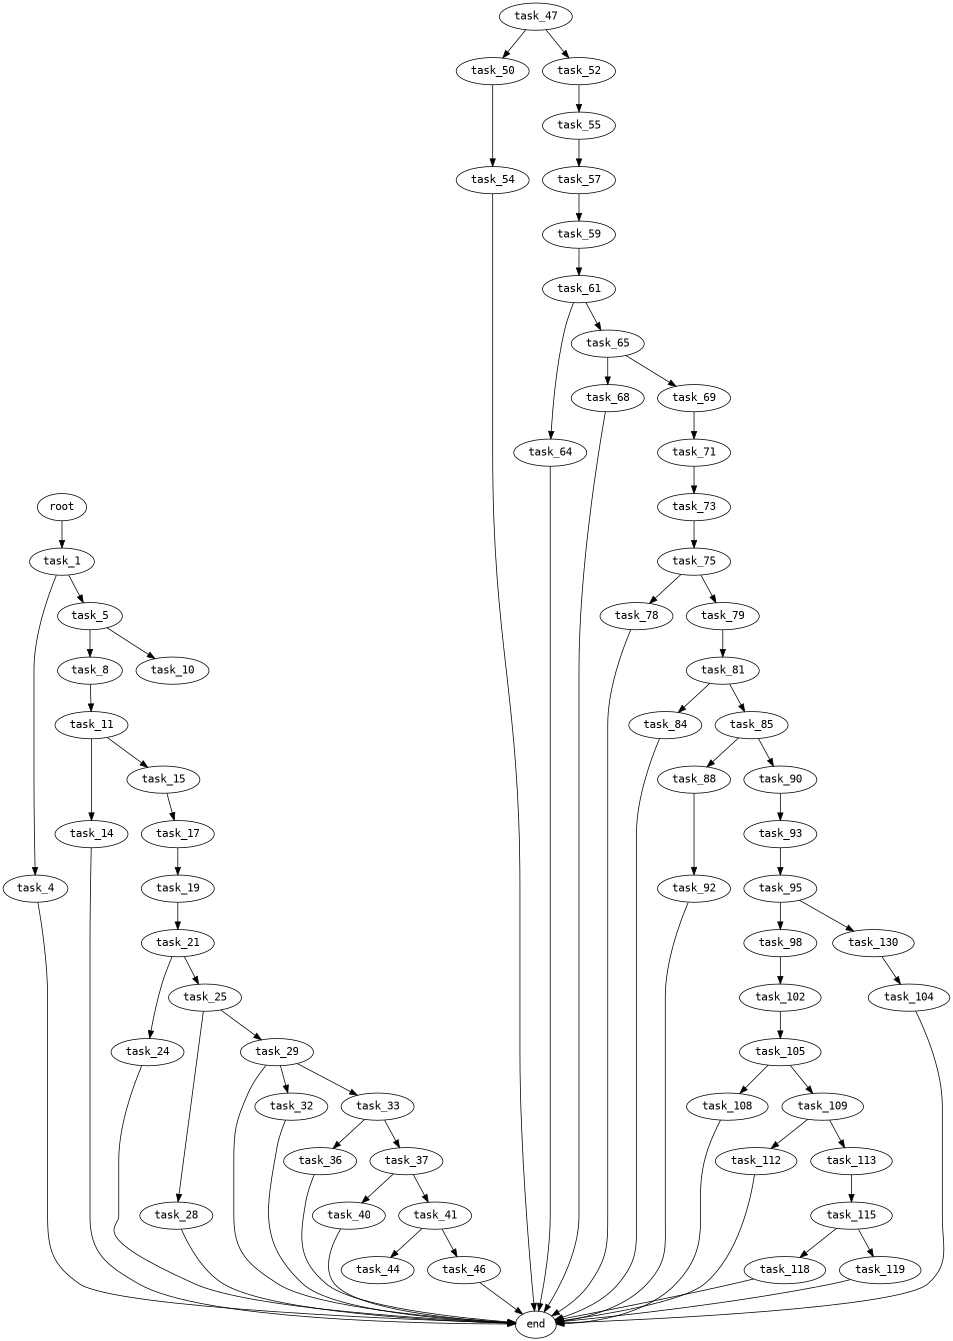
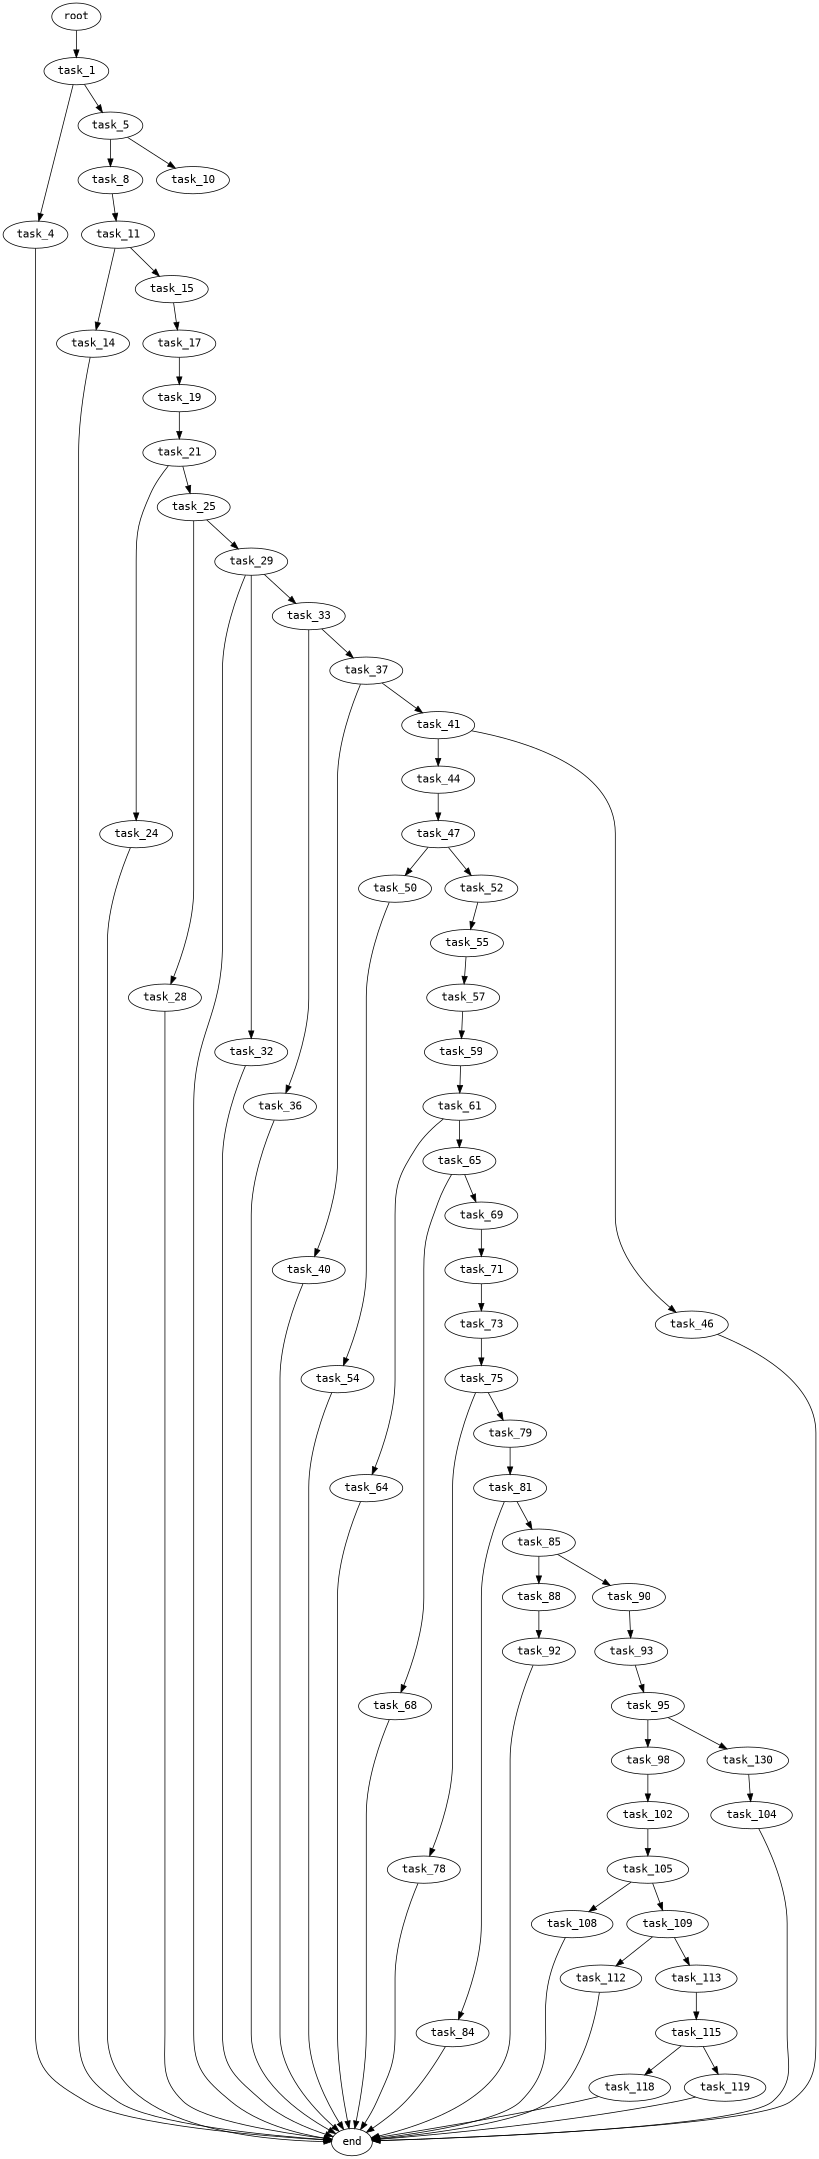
none -> (438, 803)
